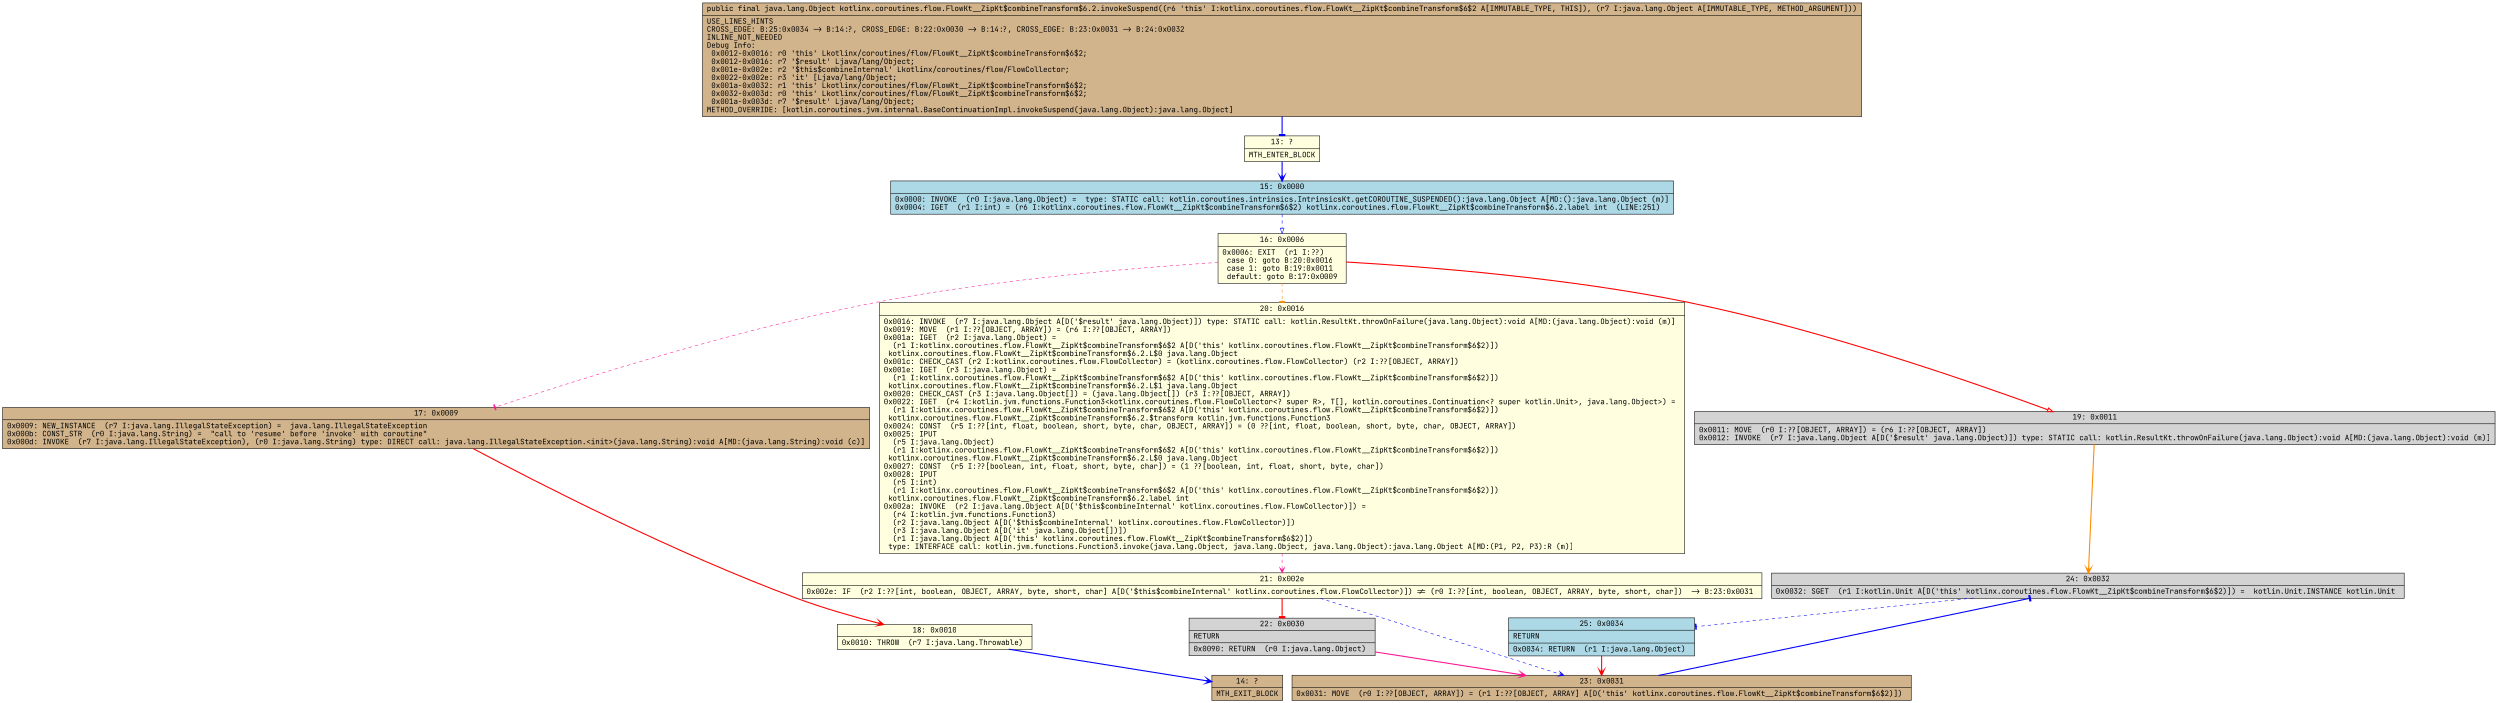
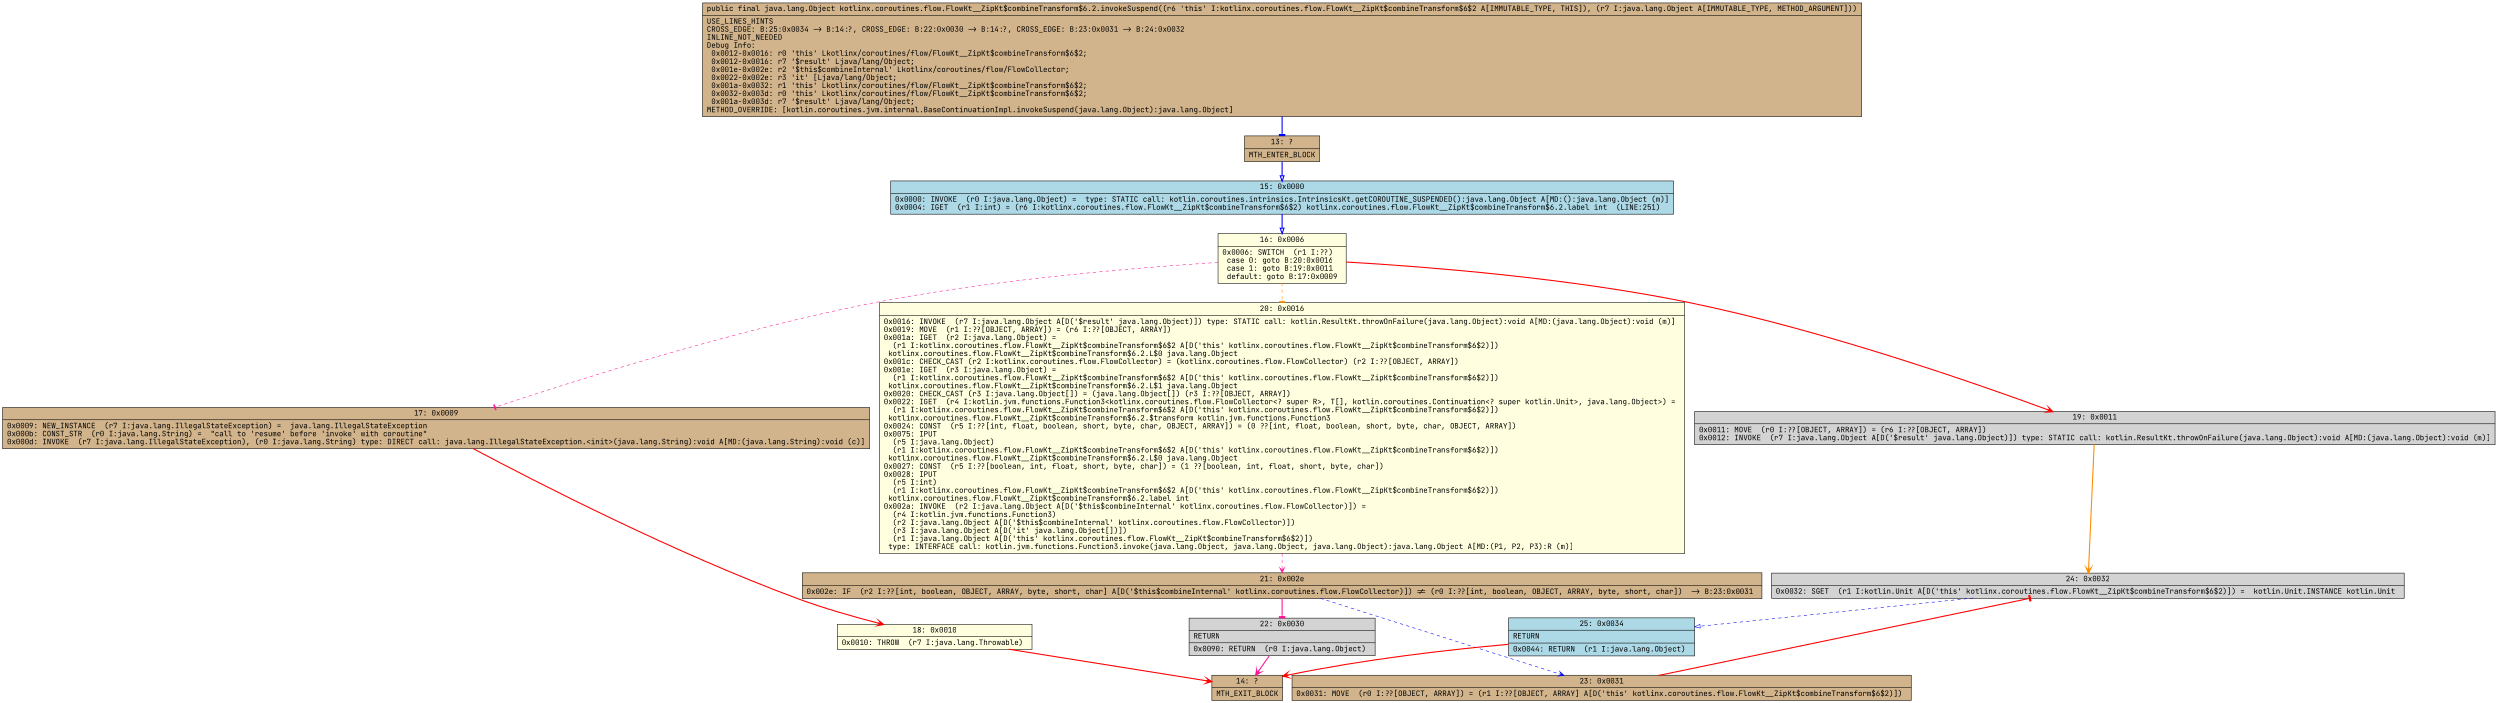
(1282, 149) -> (1282, 149)
(1282, 169) -> (1282, 169)
(1282, 221) -> (1282, 221)
(1273, 253) -> (1278, 253)
(1703, 306) -> (1703, 306)
(915, 434) -> (915, 434)
(1282, 586) -> (1282, 586)
(1282, 607) -> (1282, 607)
(1837, 612) -> (1837, 612)
(1843, 637) -> (1843, 637)
(1602, 649) -> (1602, 649)
(1448, 663) -> (1264, 663)
(1602, 663) -> (1398, 657)
(1108, 665) -> (1108, 665)
